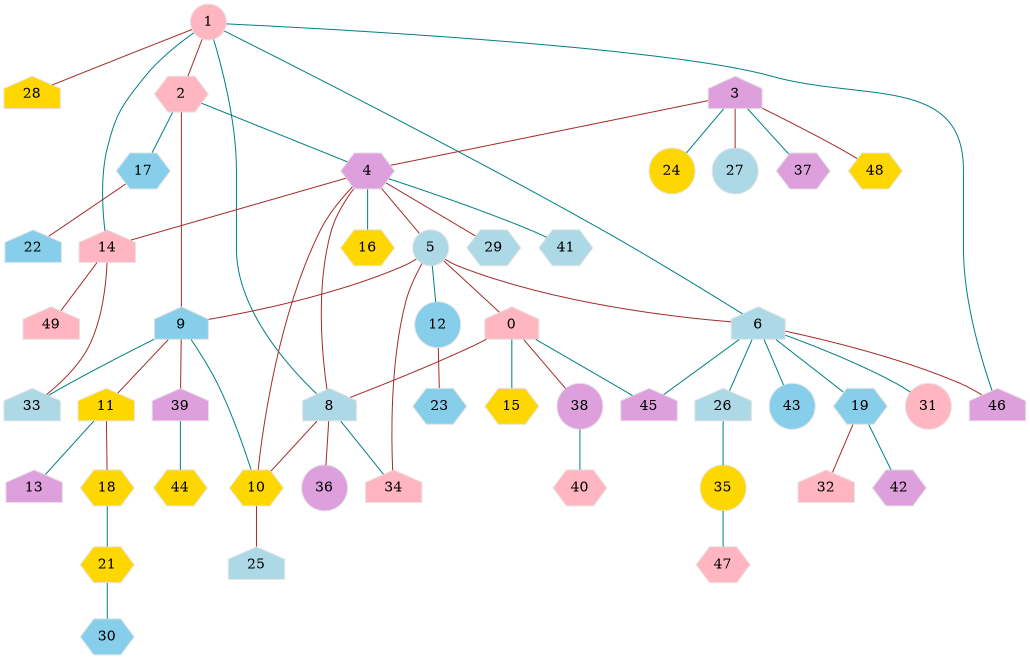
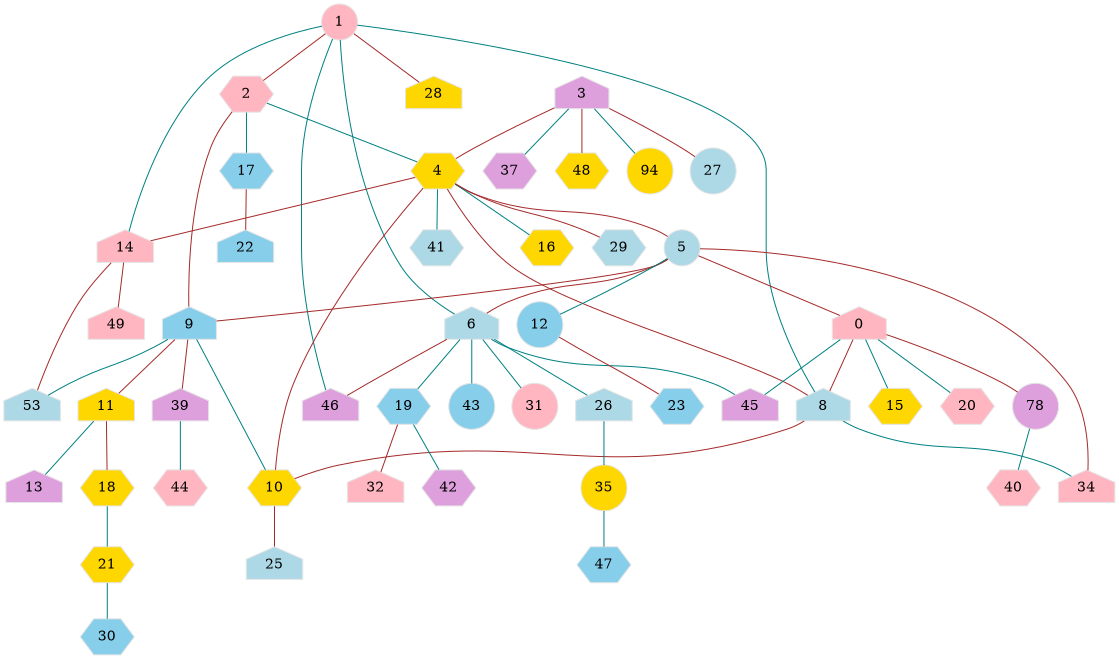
(368, 171) -> (438, 171)
(672, 171) -> (650, 171)
(32, 406) -> (32, 406)
(580, 406) -> (1036, 406)
none -> (967, 406)
(180, 488) -> (180, 488)
(325, 488) -> none
(723, 565) -> (604, 565)
